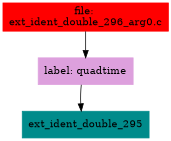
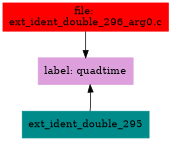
(81, 94) -> (91, 102)
